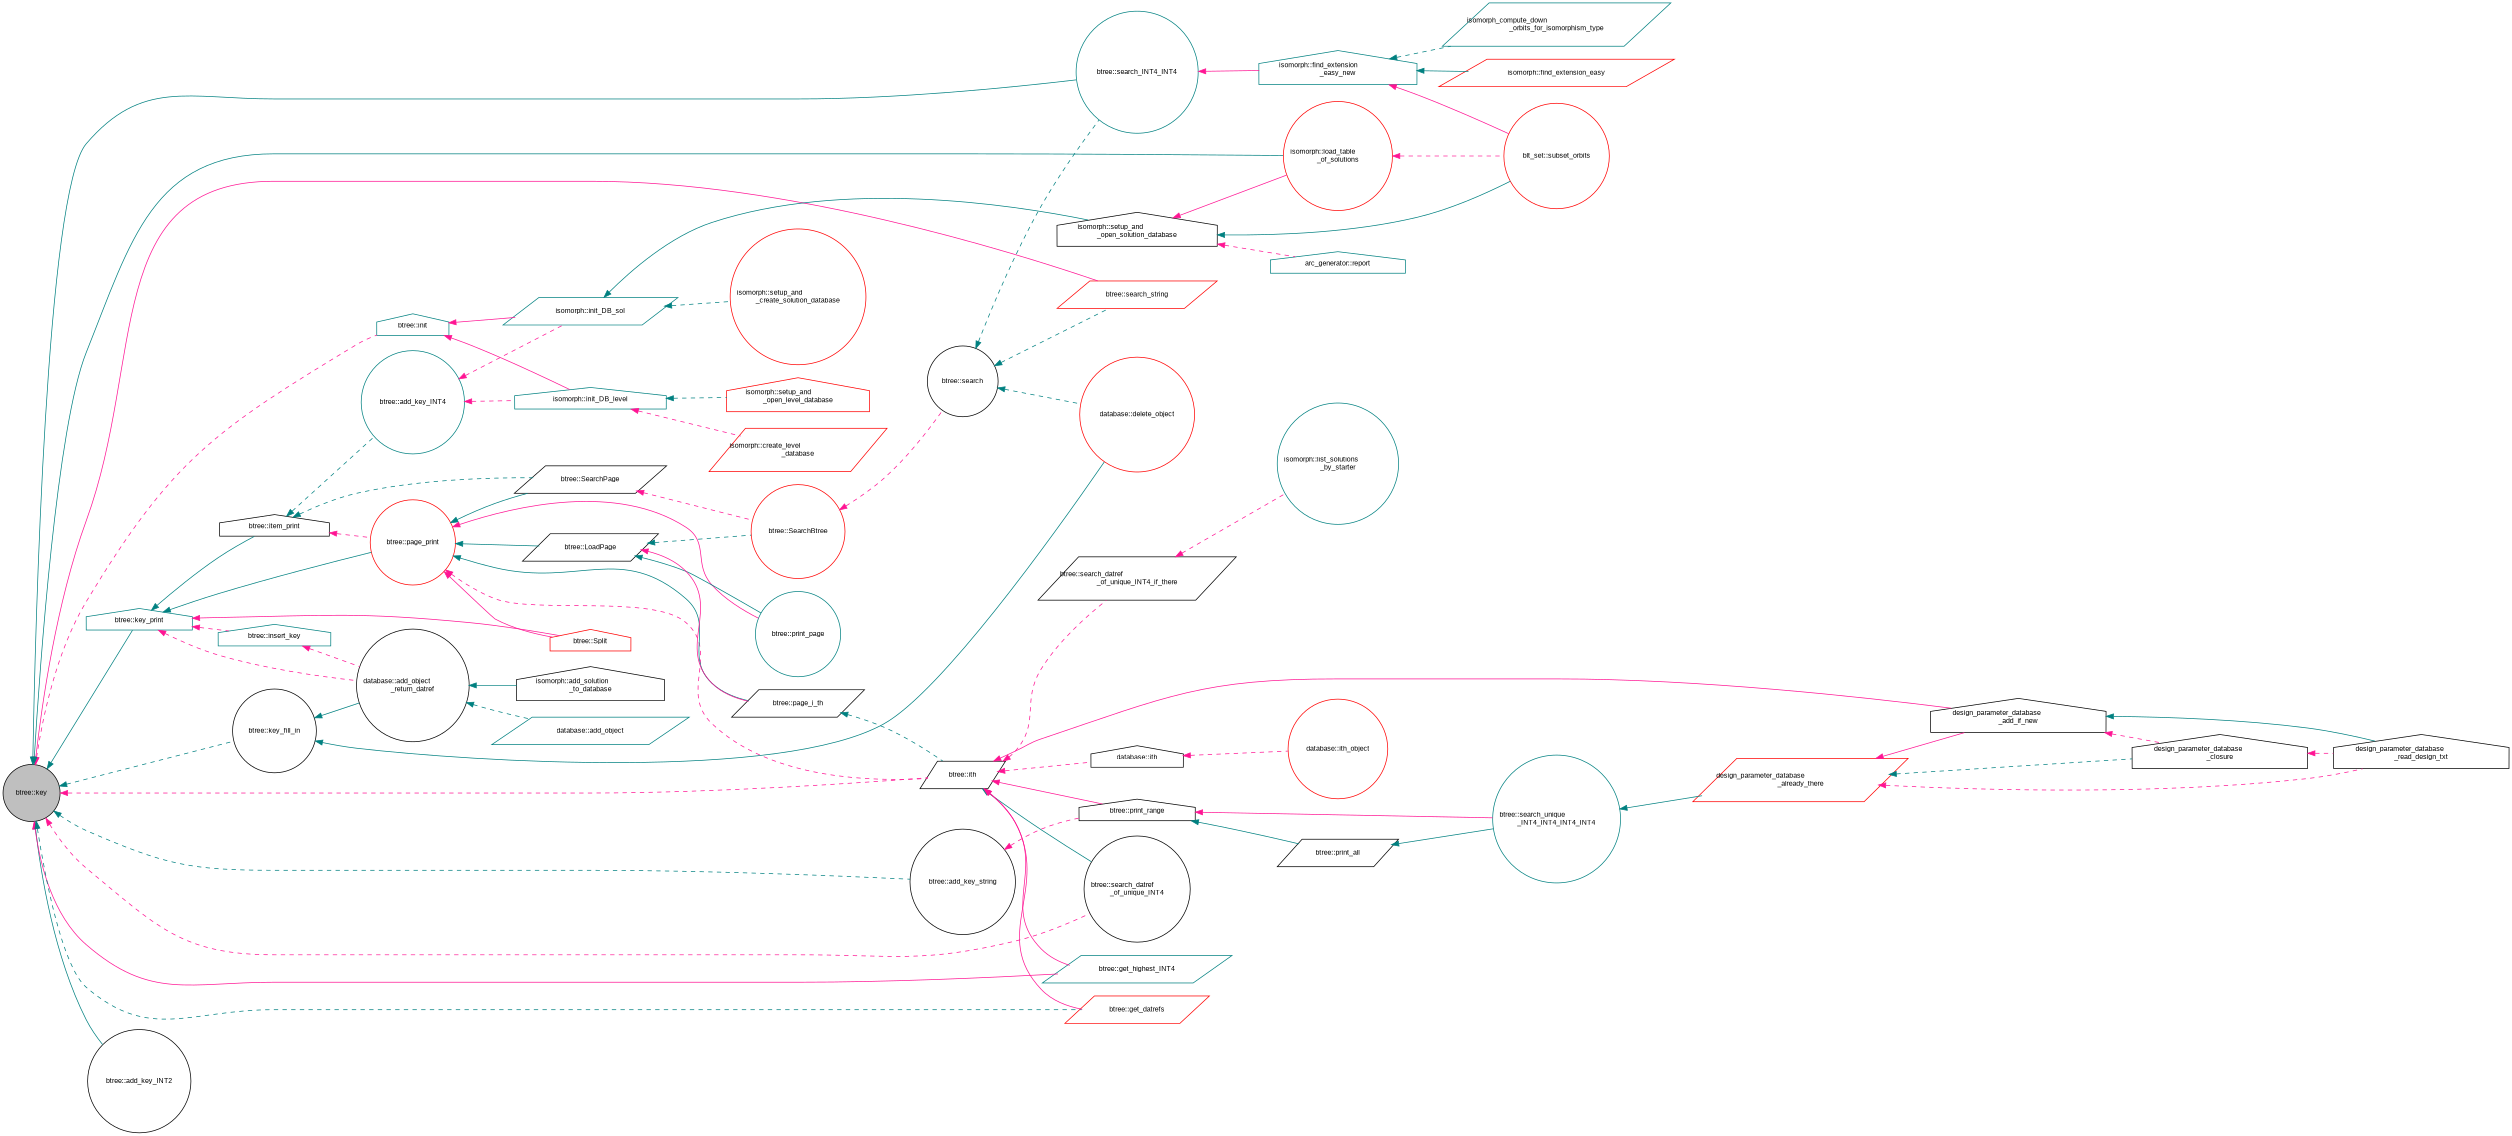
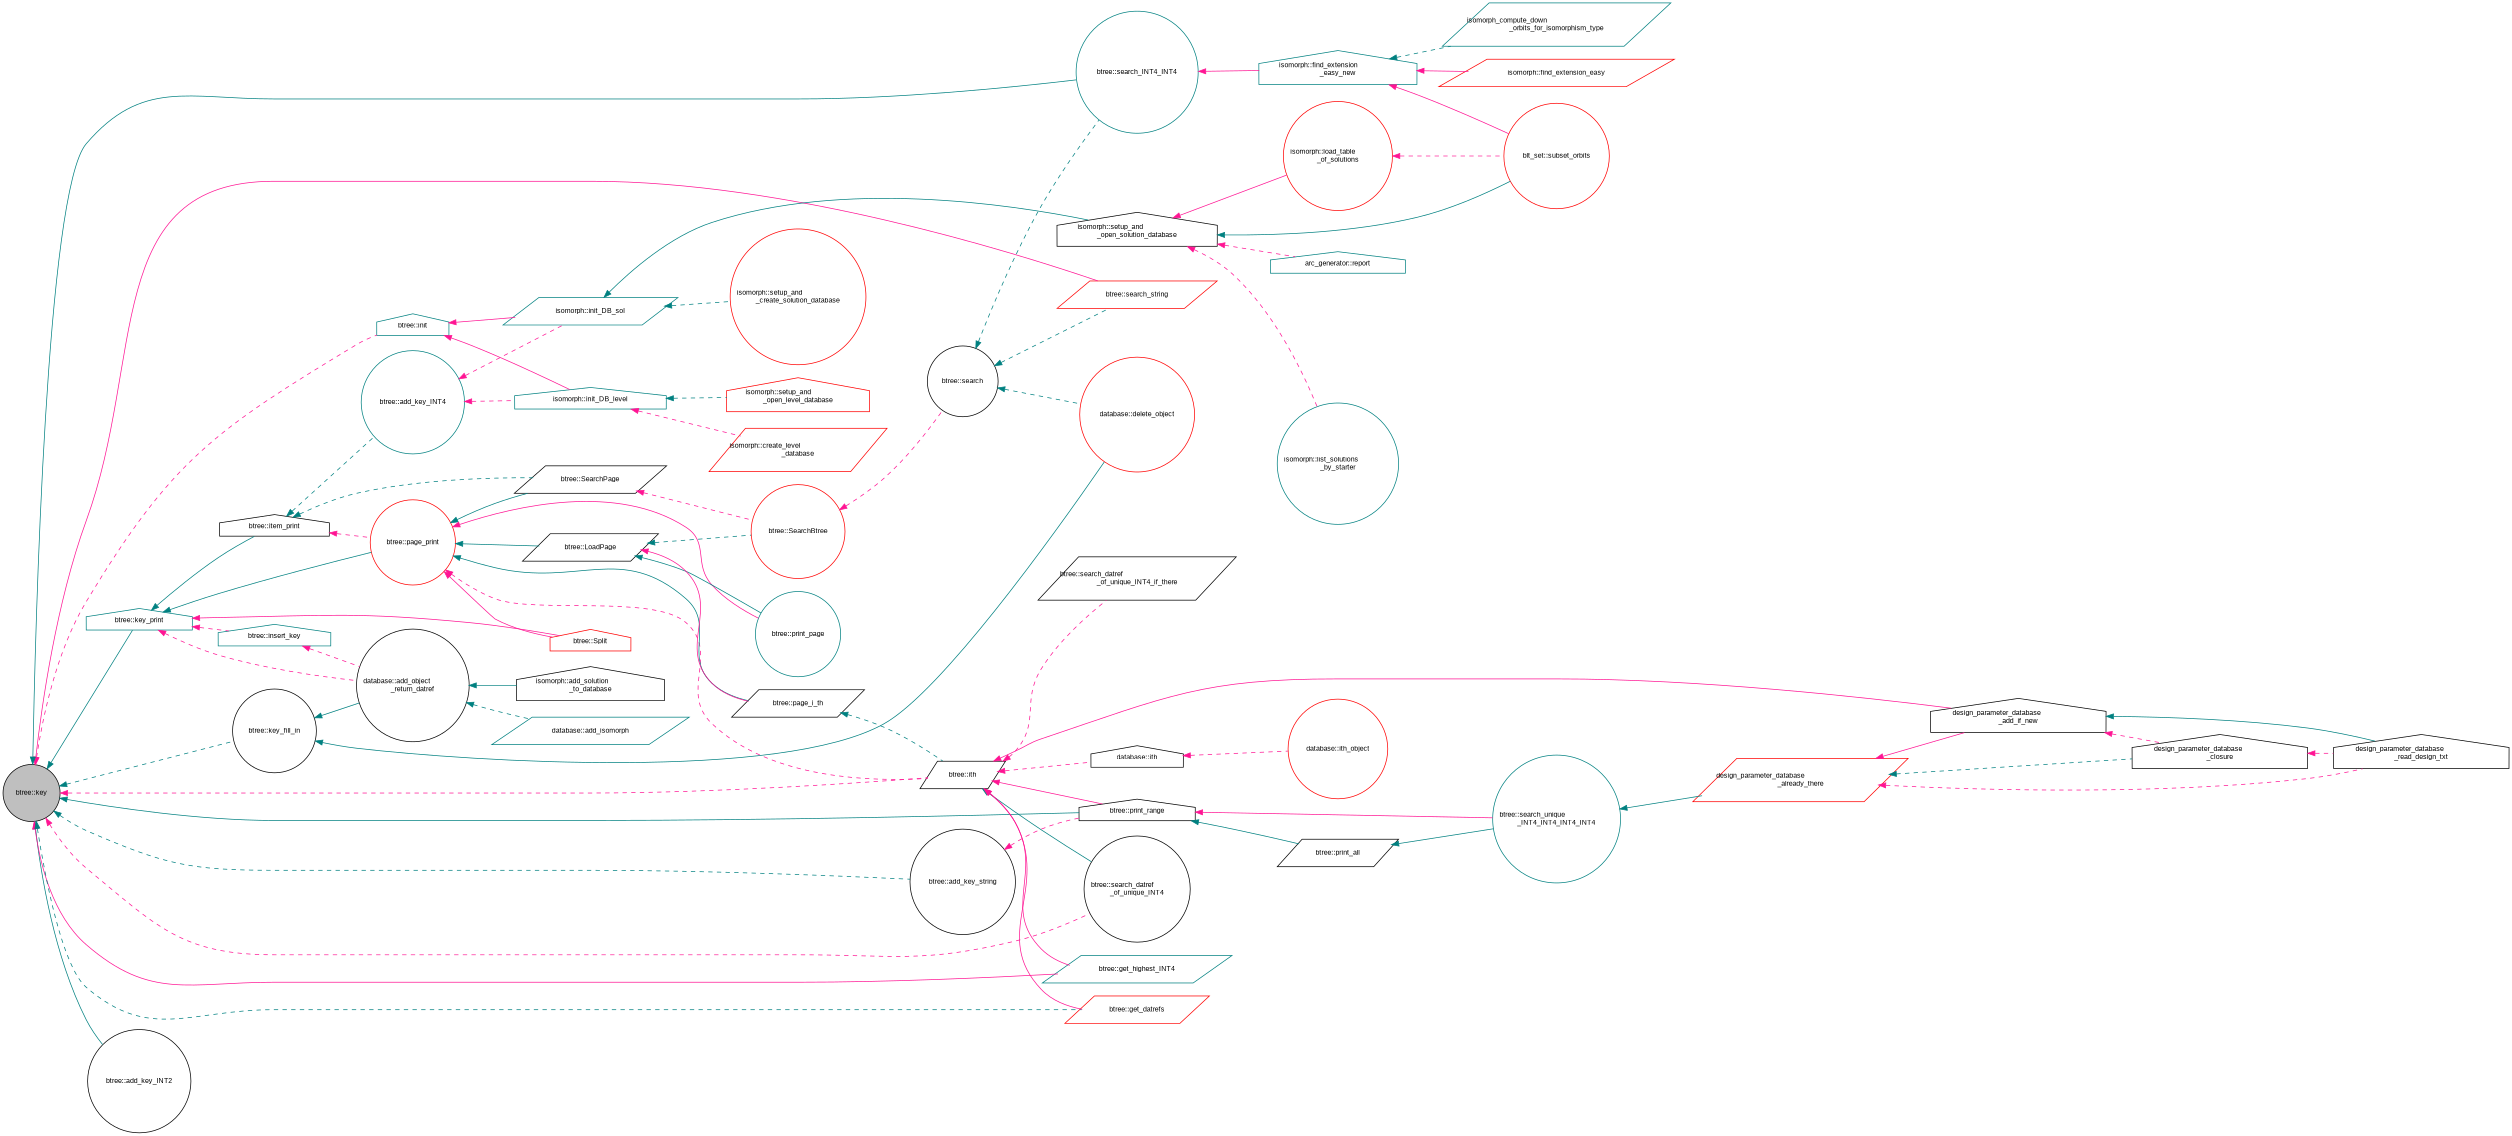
(1446, 71) -> (1446, 71)
(426, 154) -> (572, 820)
(1233, 523) -> (1269, 317)
(590, 731) -> (590, 731)
